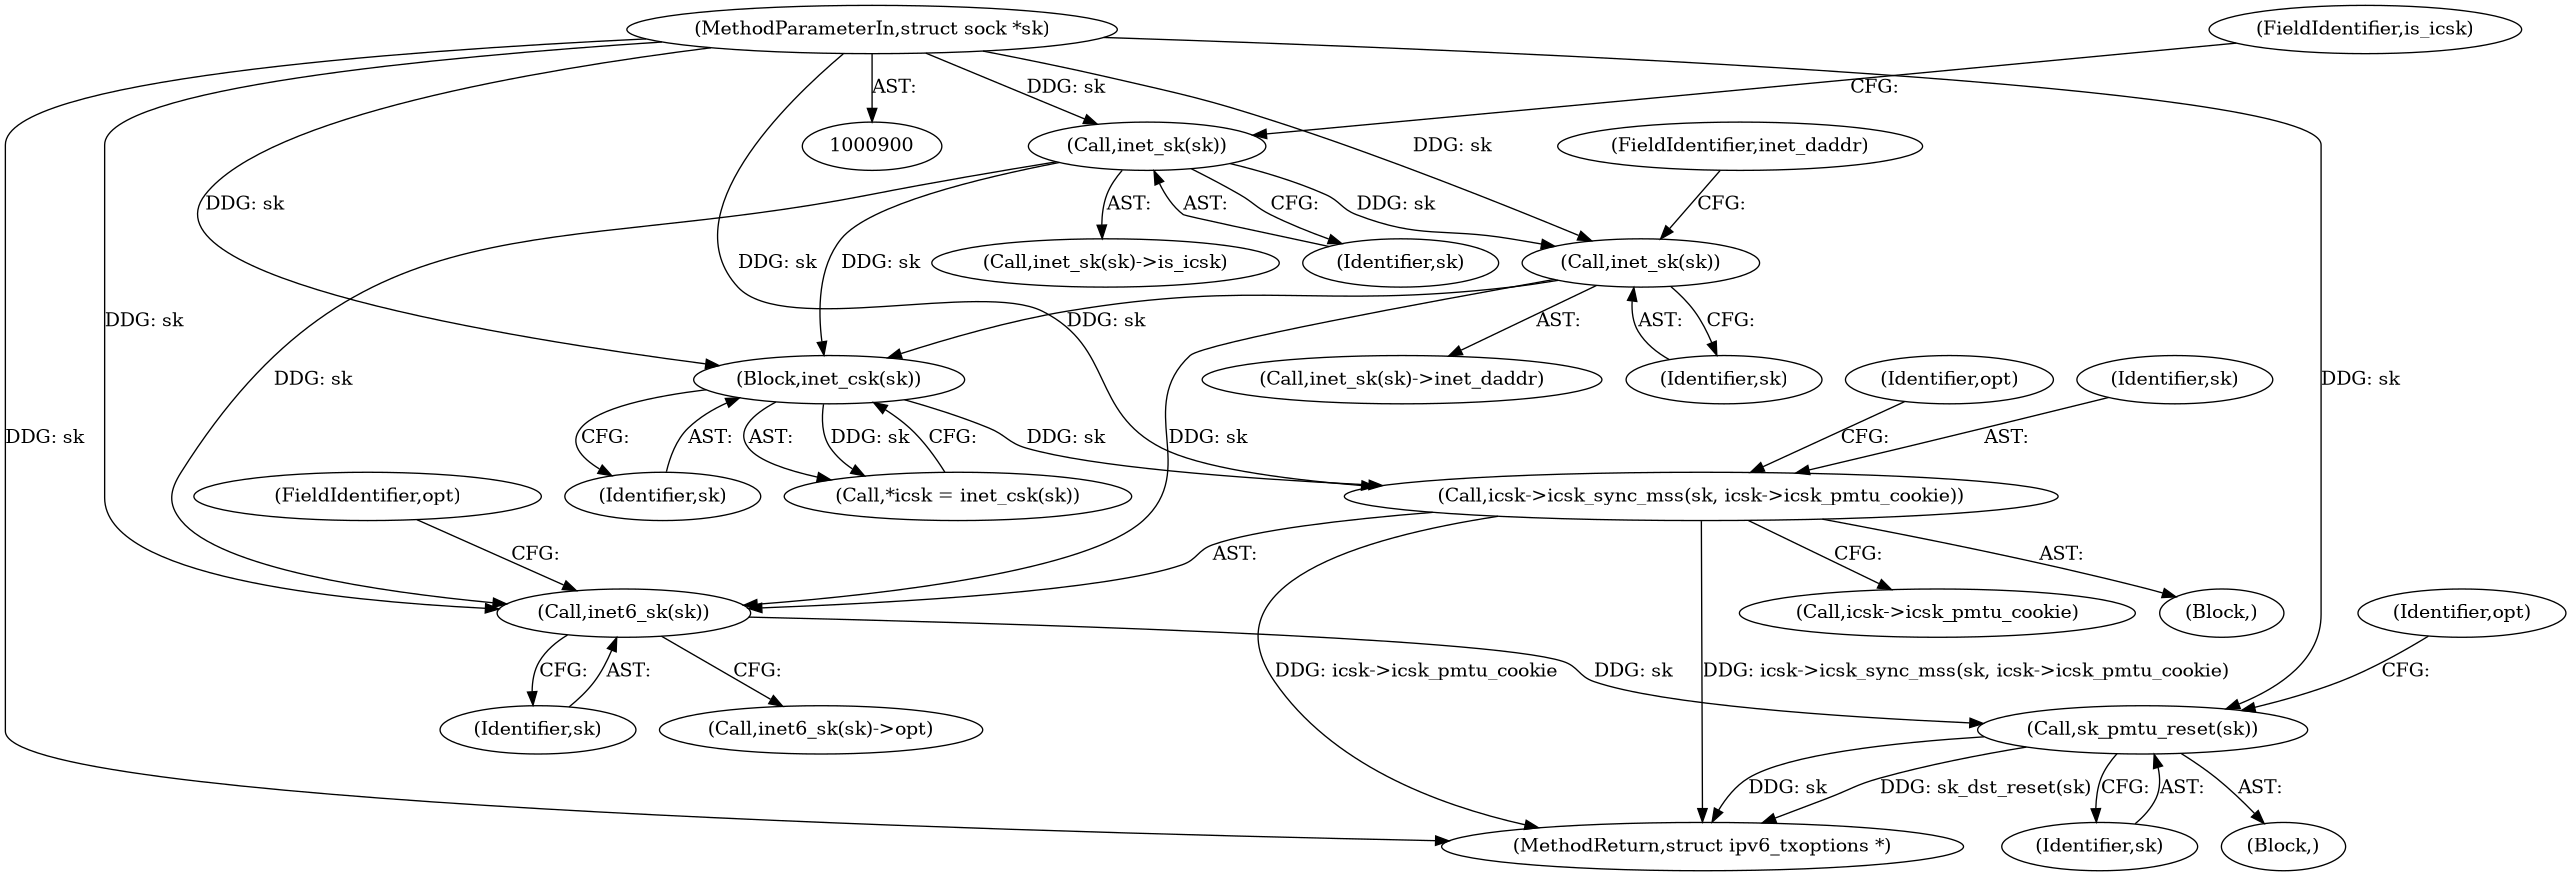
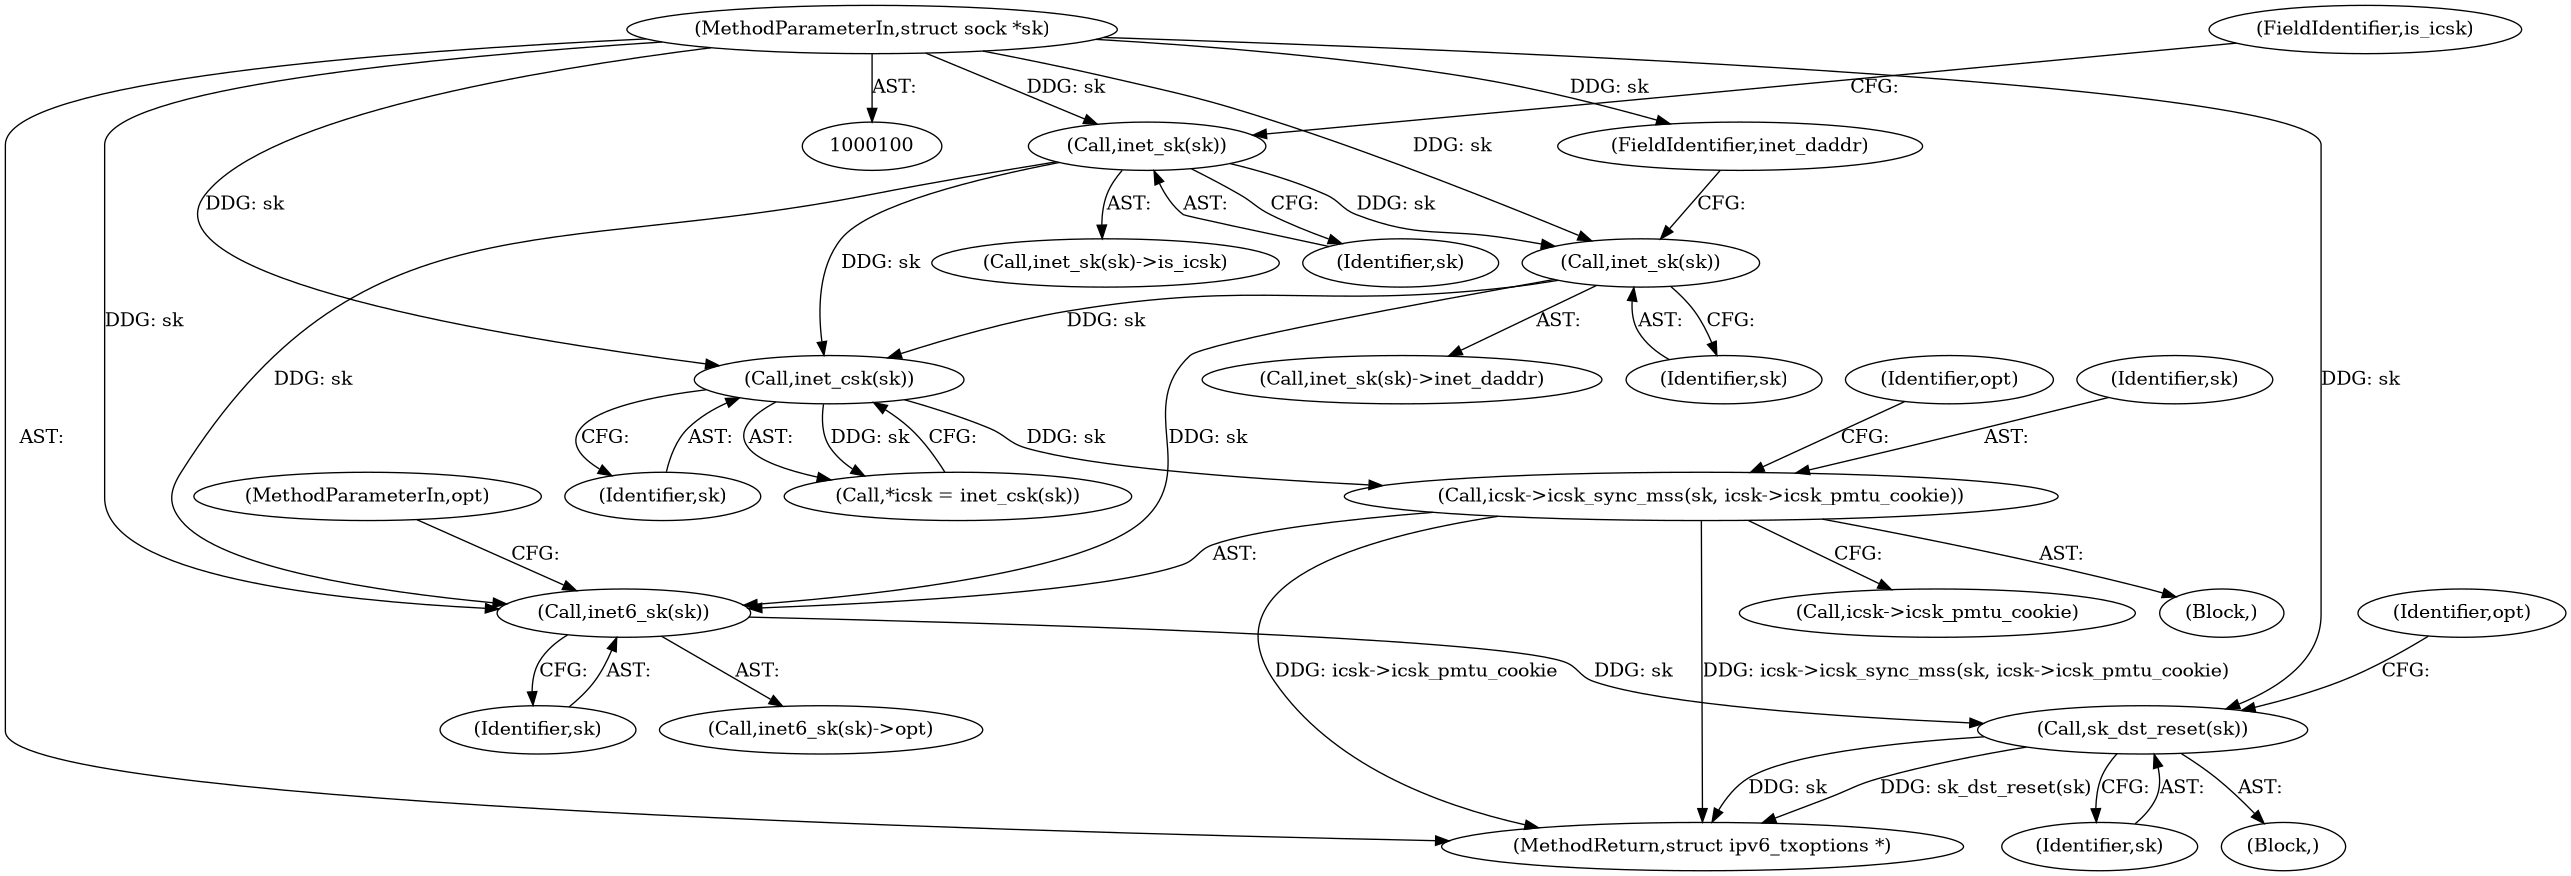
(872, 146) -> (872, 146)
(942, 303) -> (1379, 64)
(829, 380) -> (829, 380)
(45, 438) -> (45, 438)
(368, 496) -> (368, 496)
(761, 672) -> (761, 672)
(2143, 730) -> (2143, 730)
